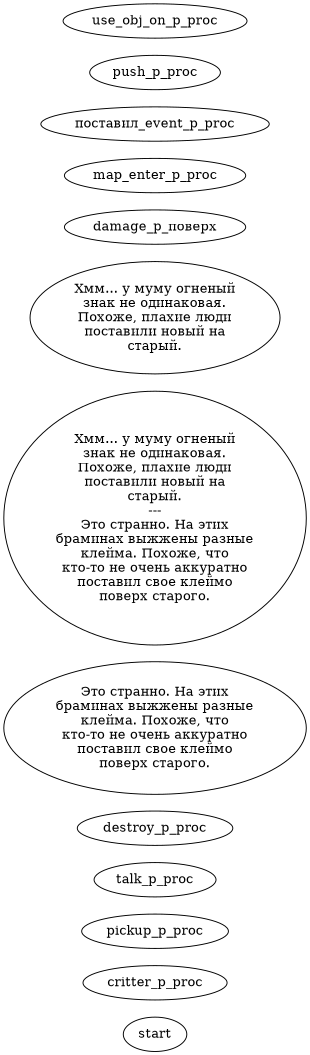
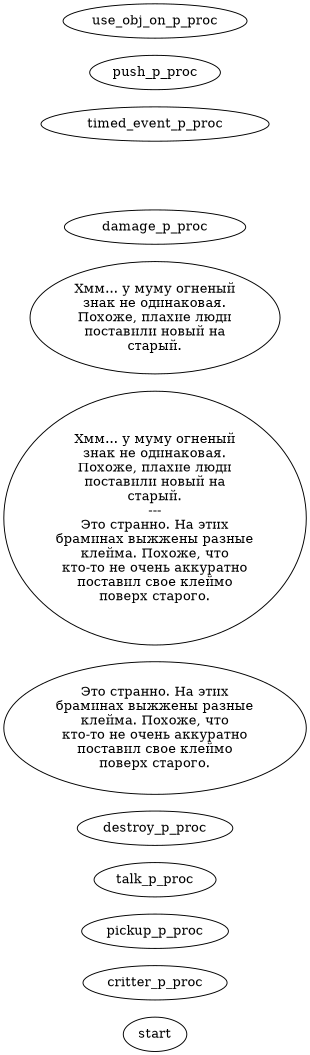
(155, 124) -> (155, 124)
(155, 176) -> none
(155, 227) -> (155, 227)
